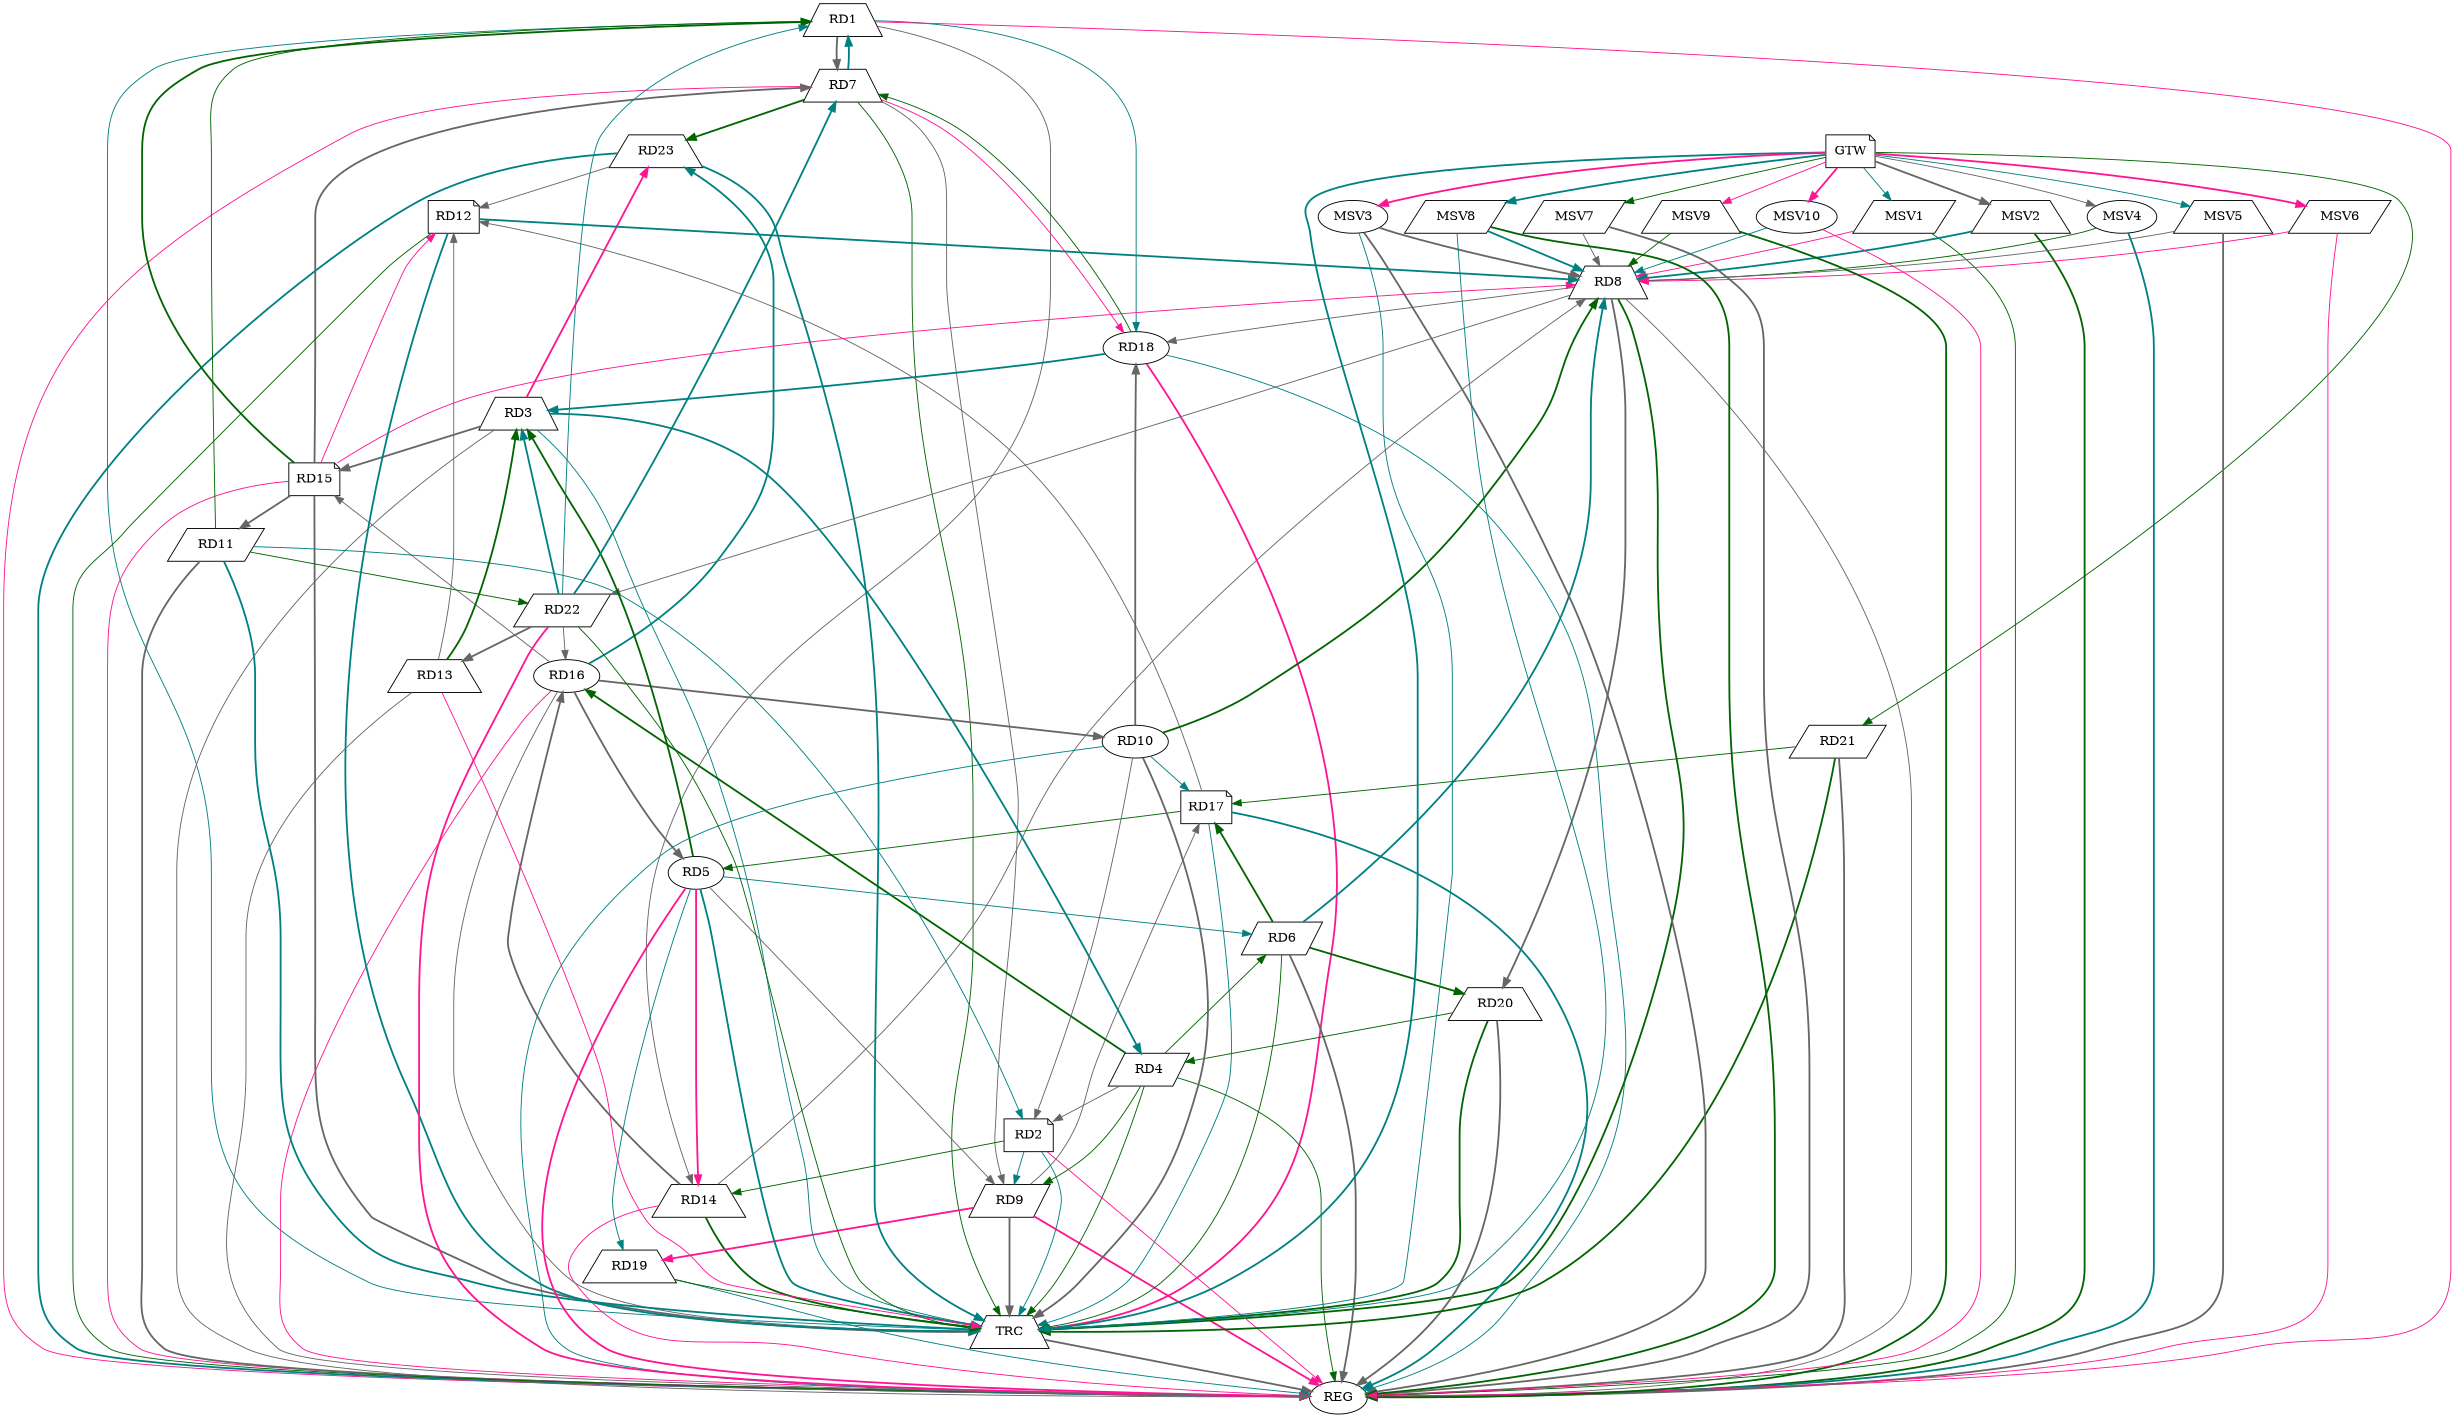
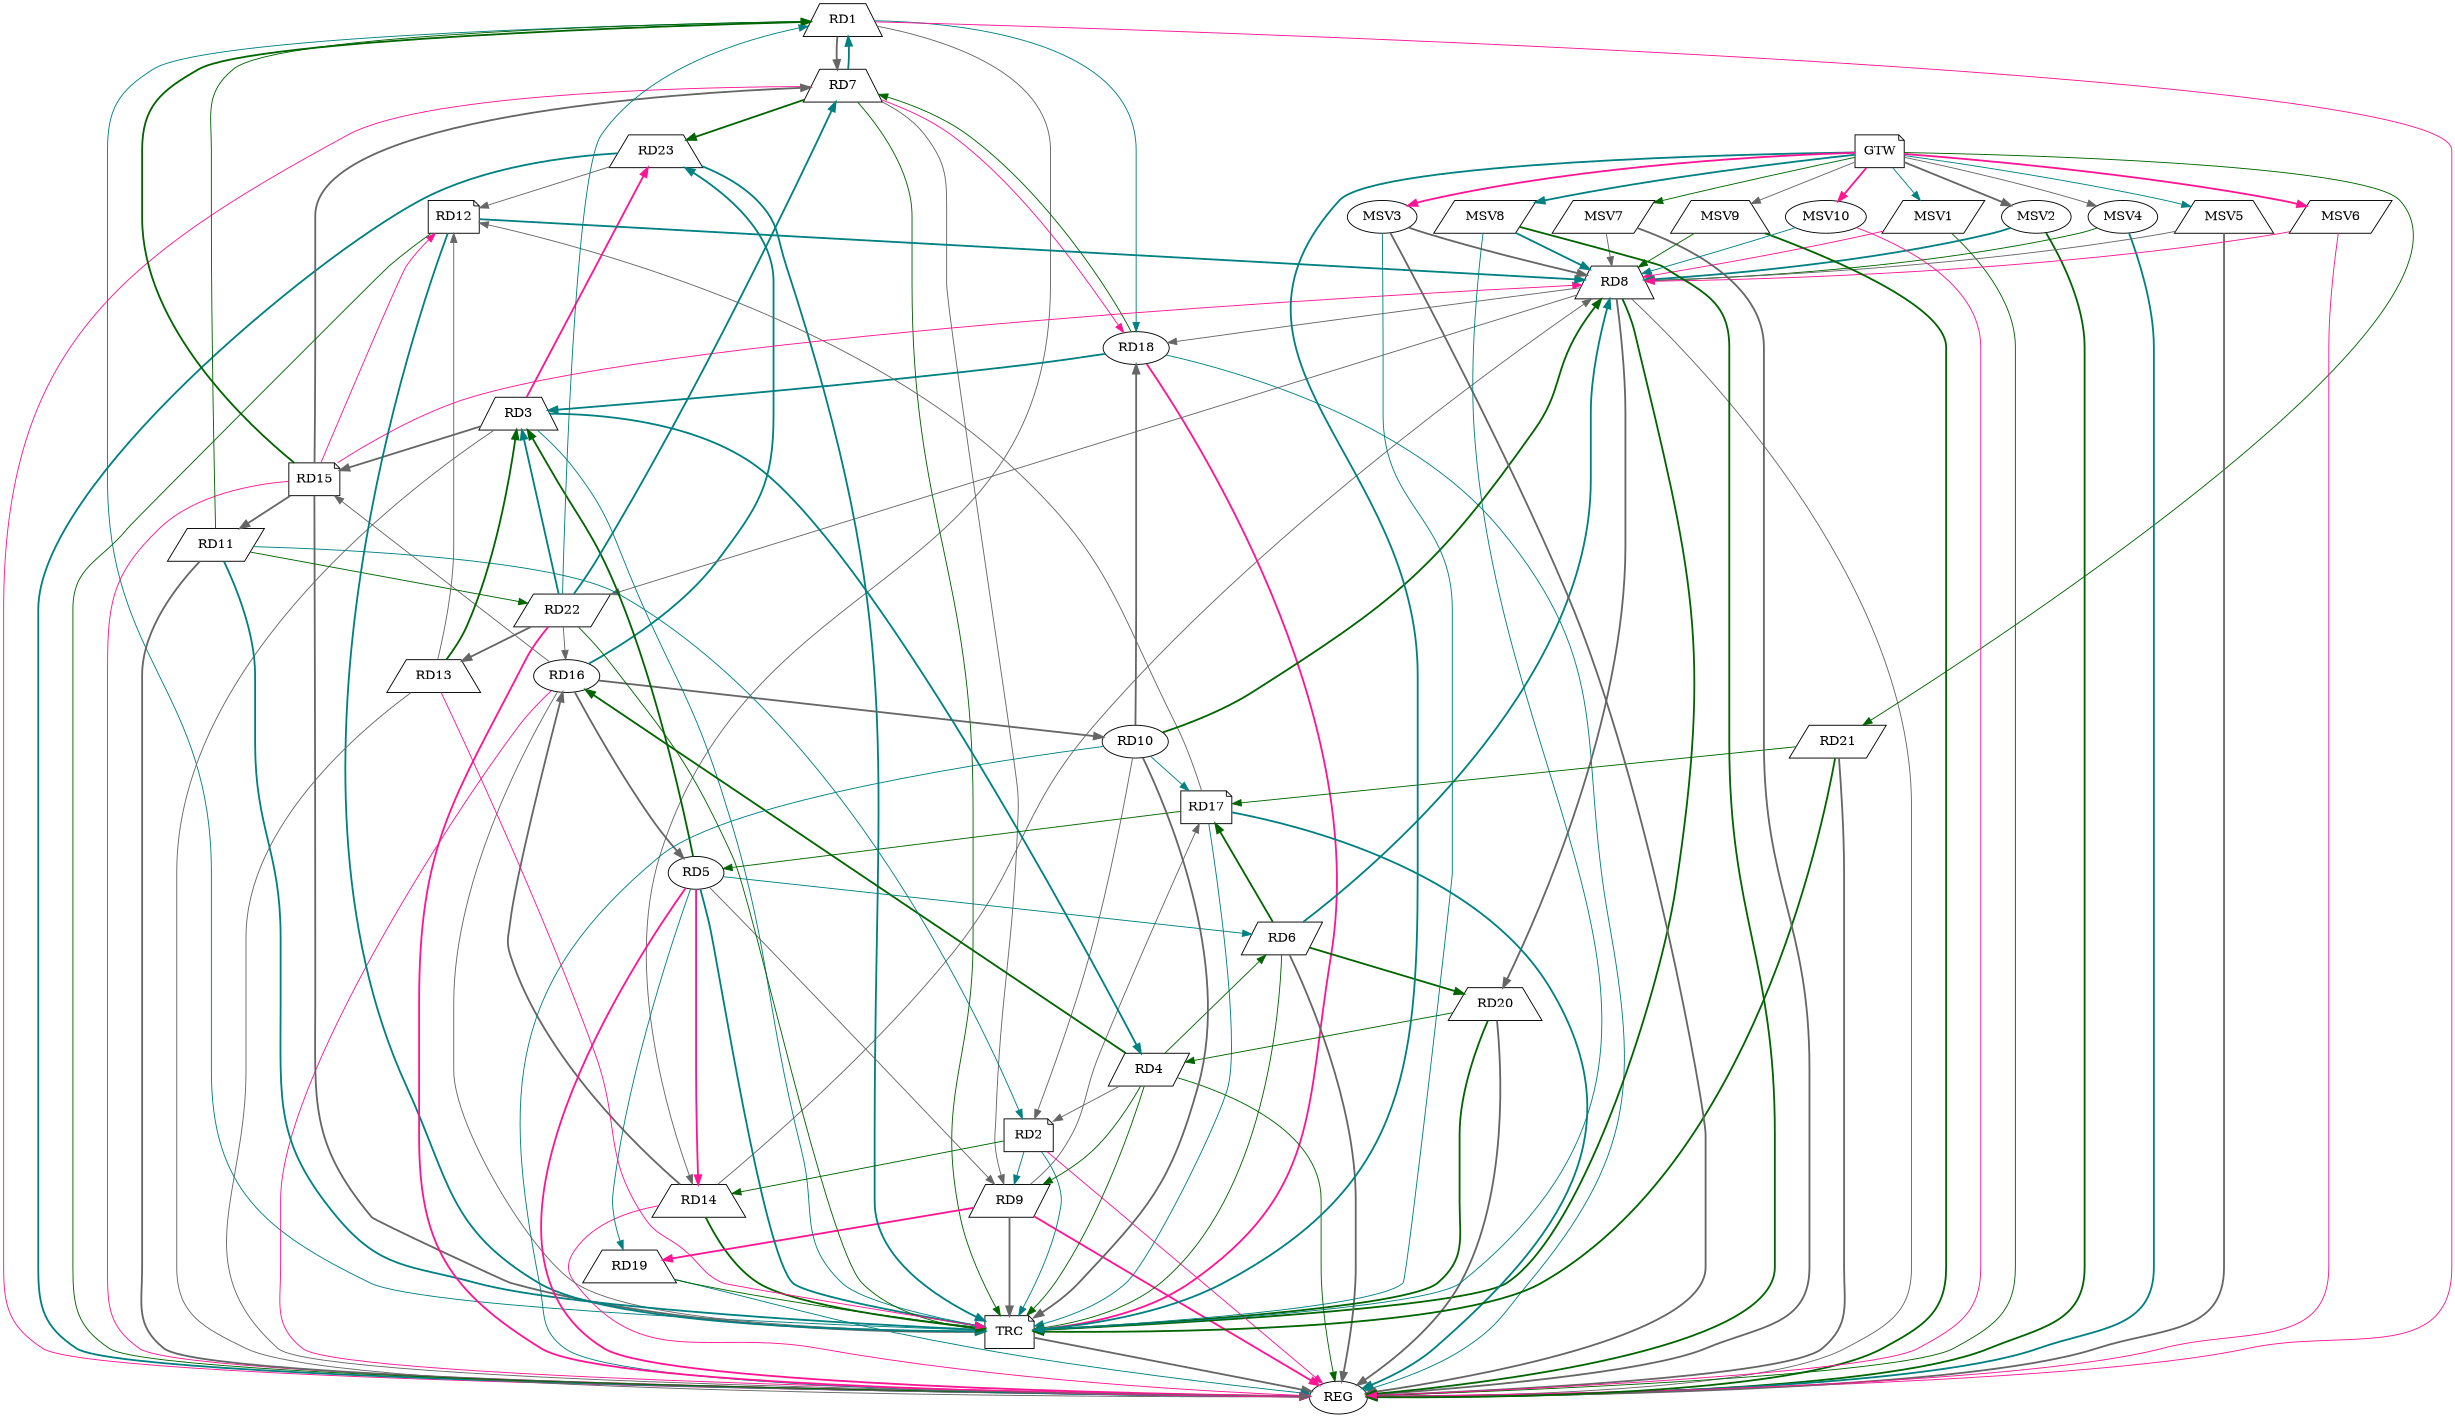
(1778, 181) -> (1807, 181)
(2021, 217) -> (2036, 217)
(1010, 1332) -> (1010, 1332)
